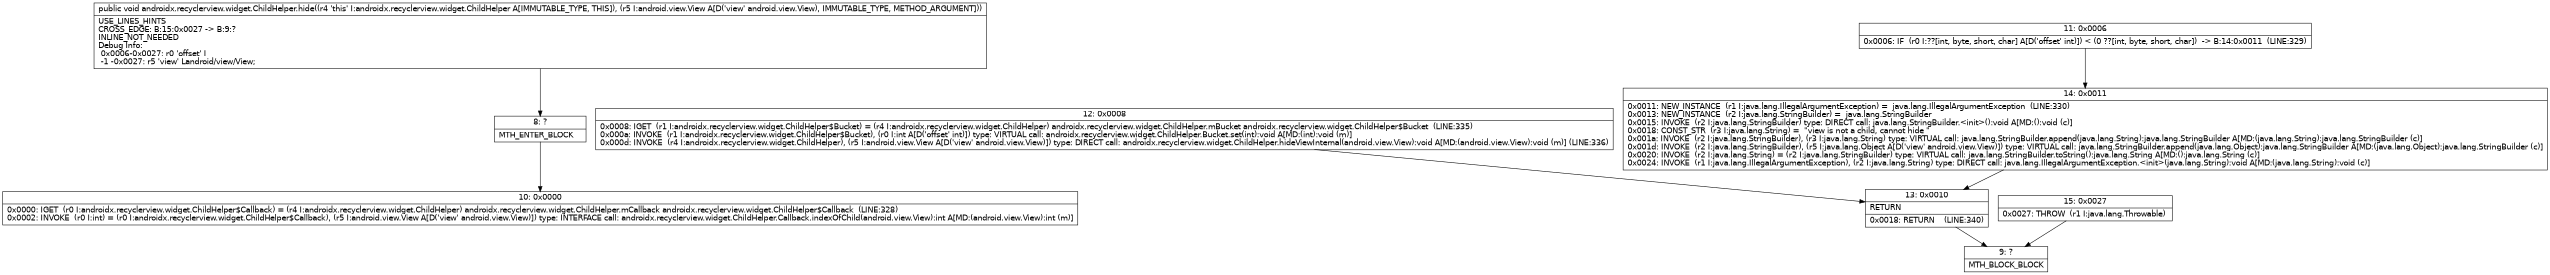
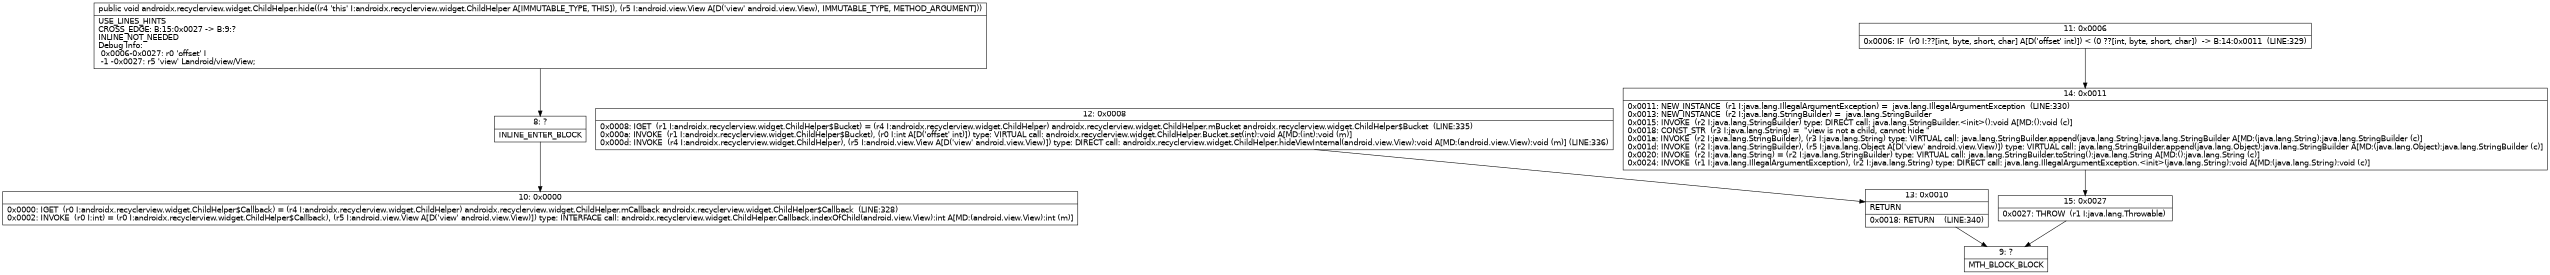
(536, 135) -> (540, 135)
(1986, 179) -> (2085, 180)
